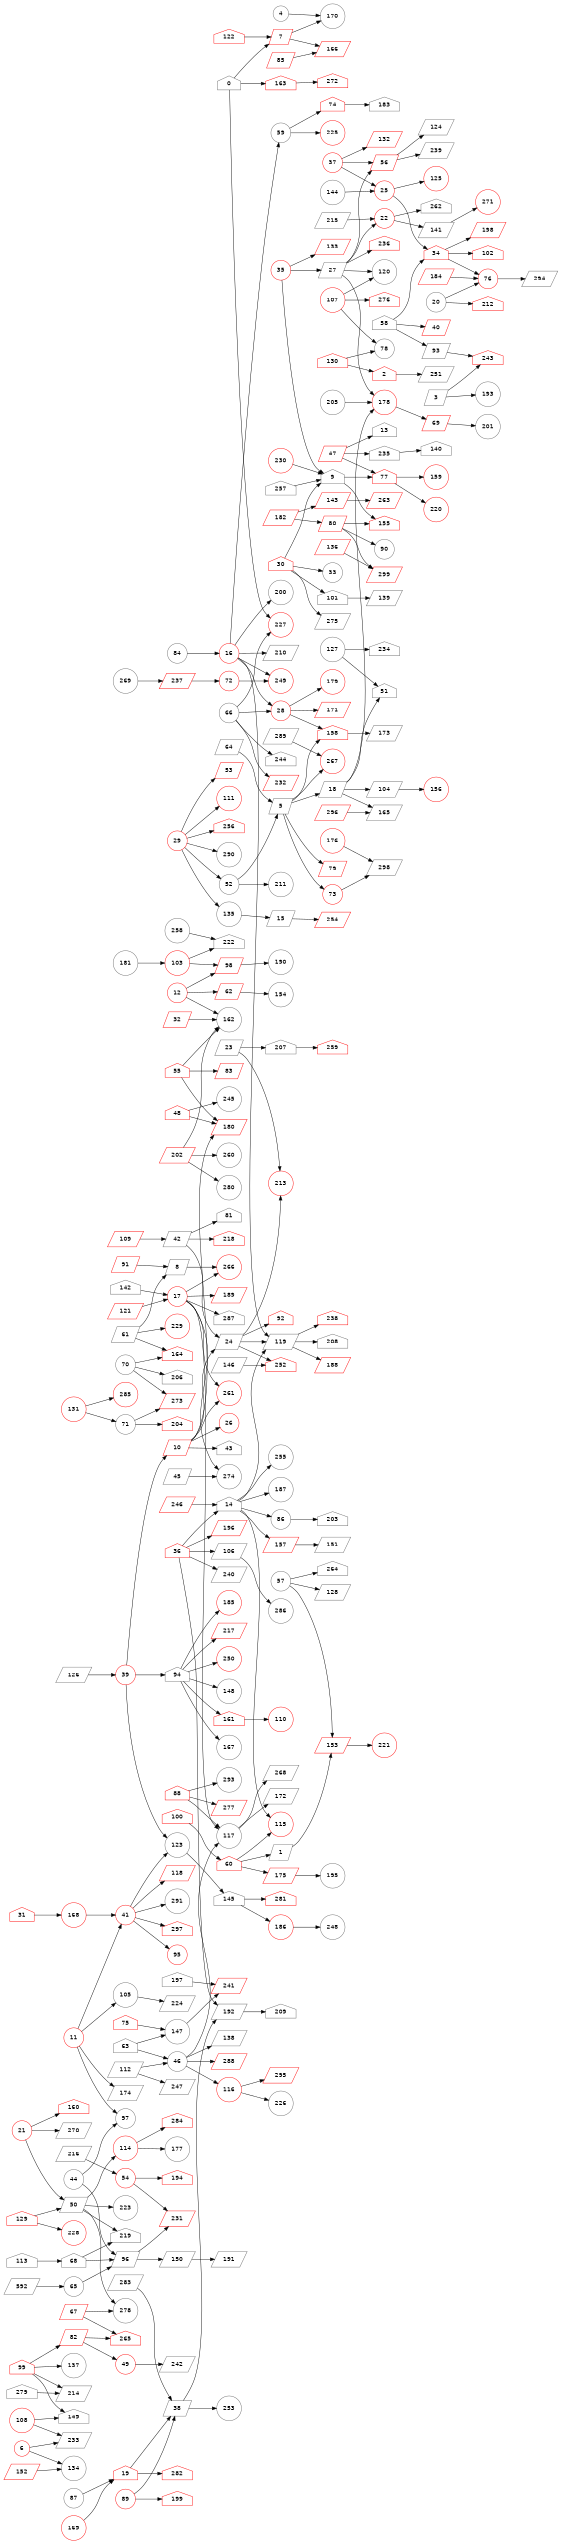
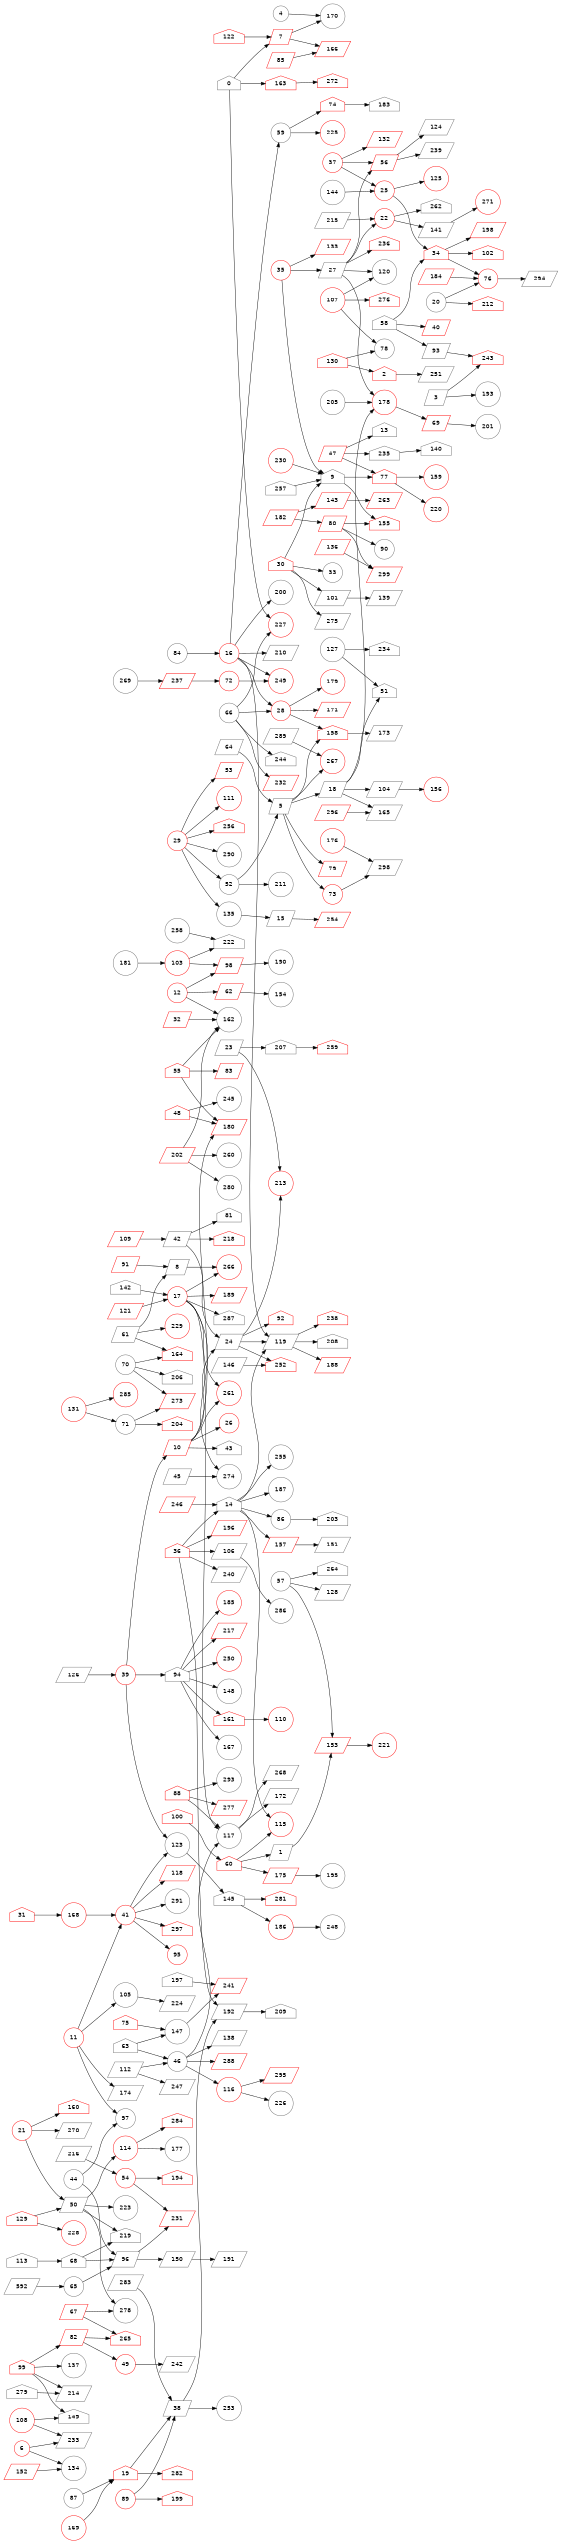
(333, 598) -> (333, 598)
